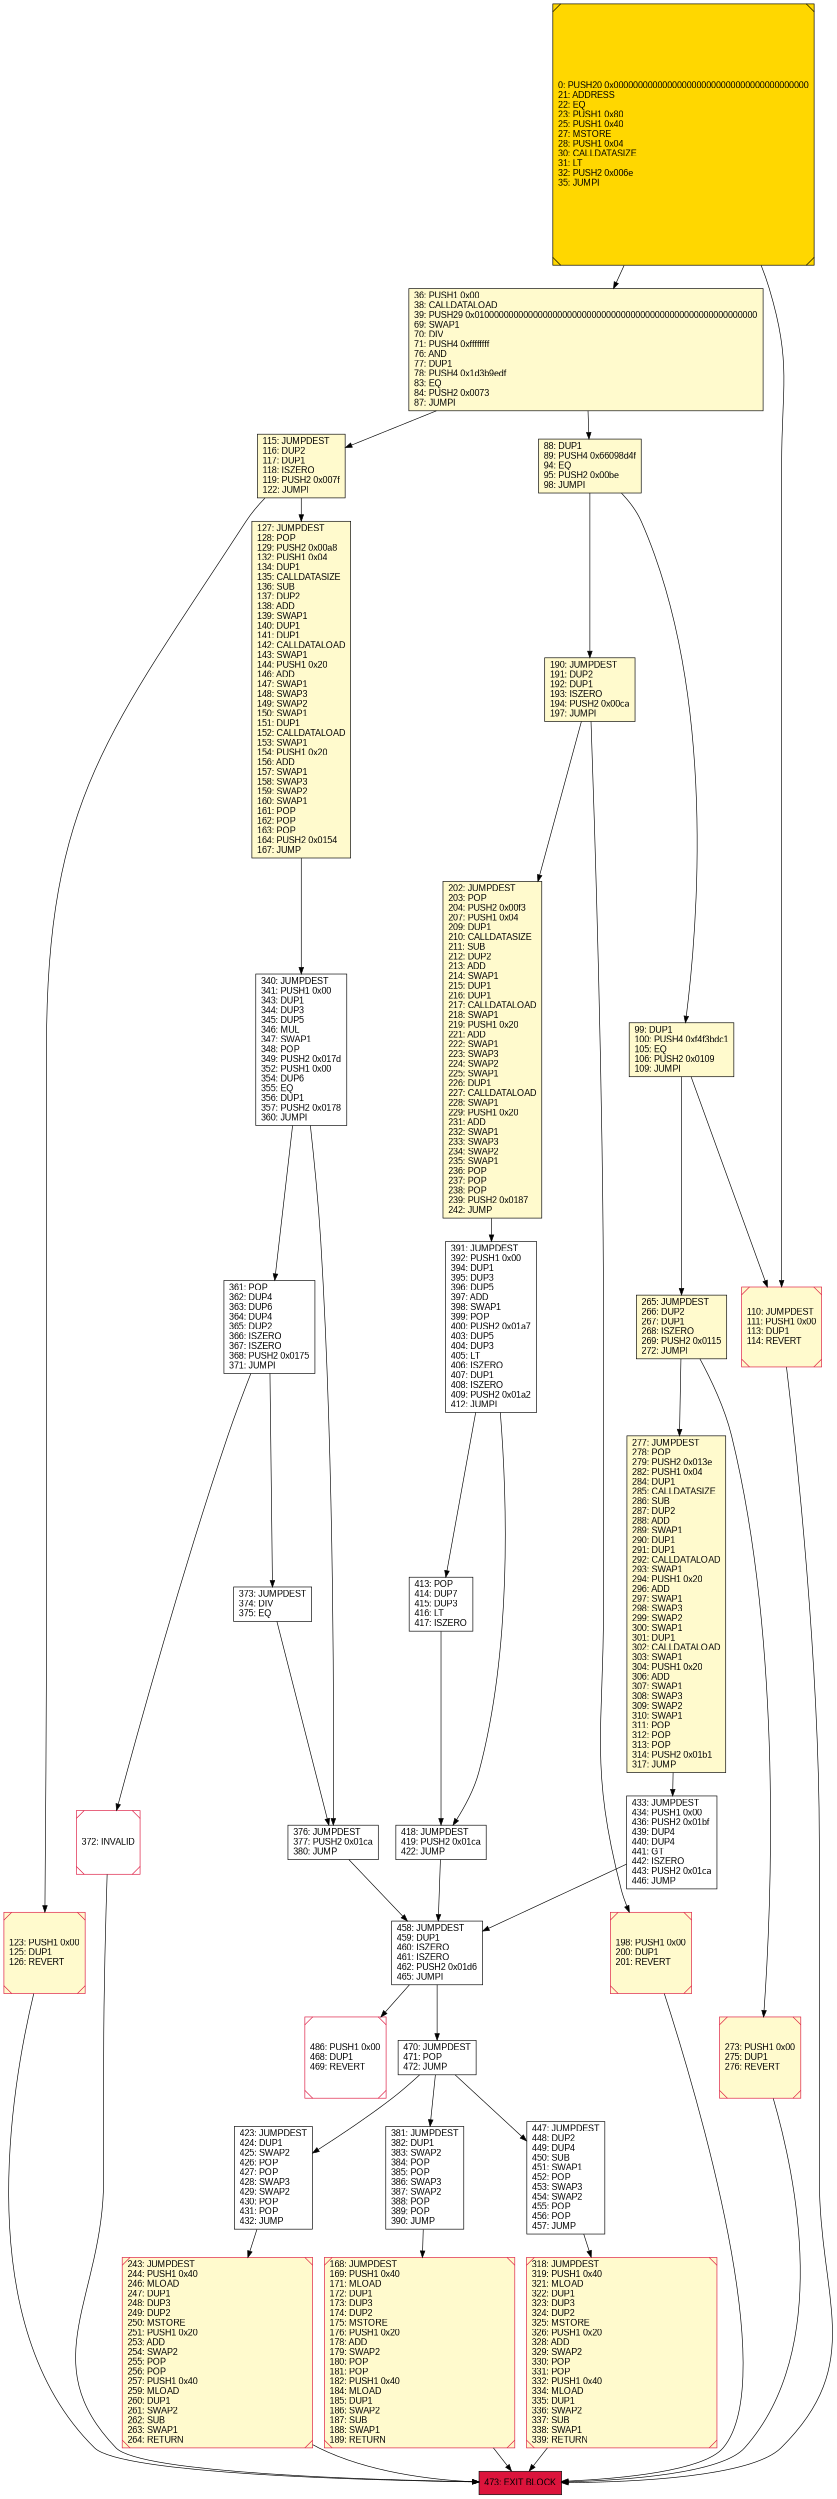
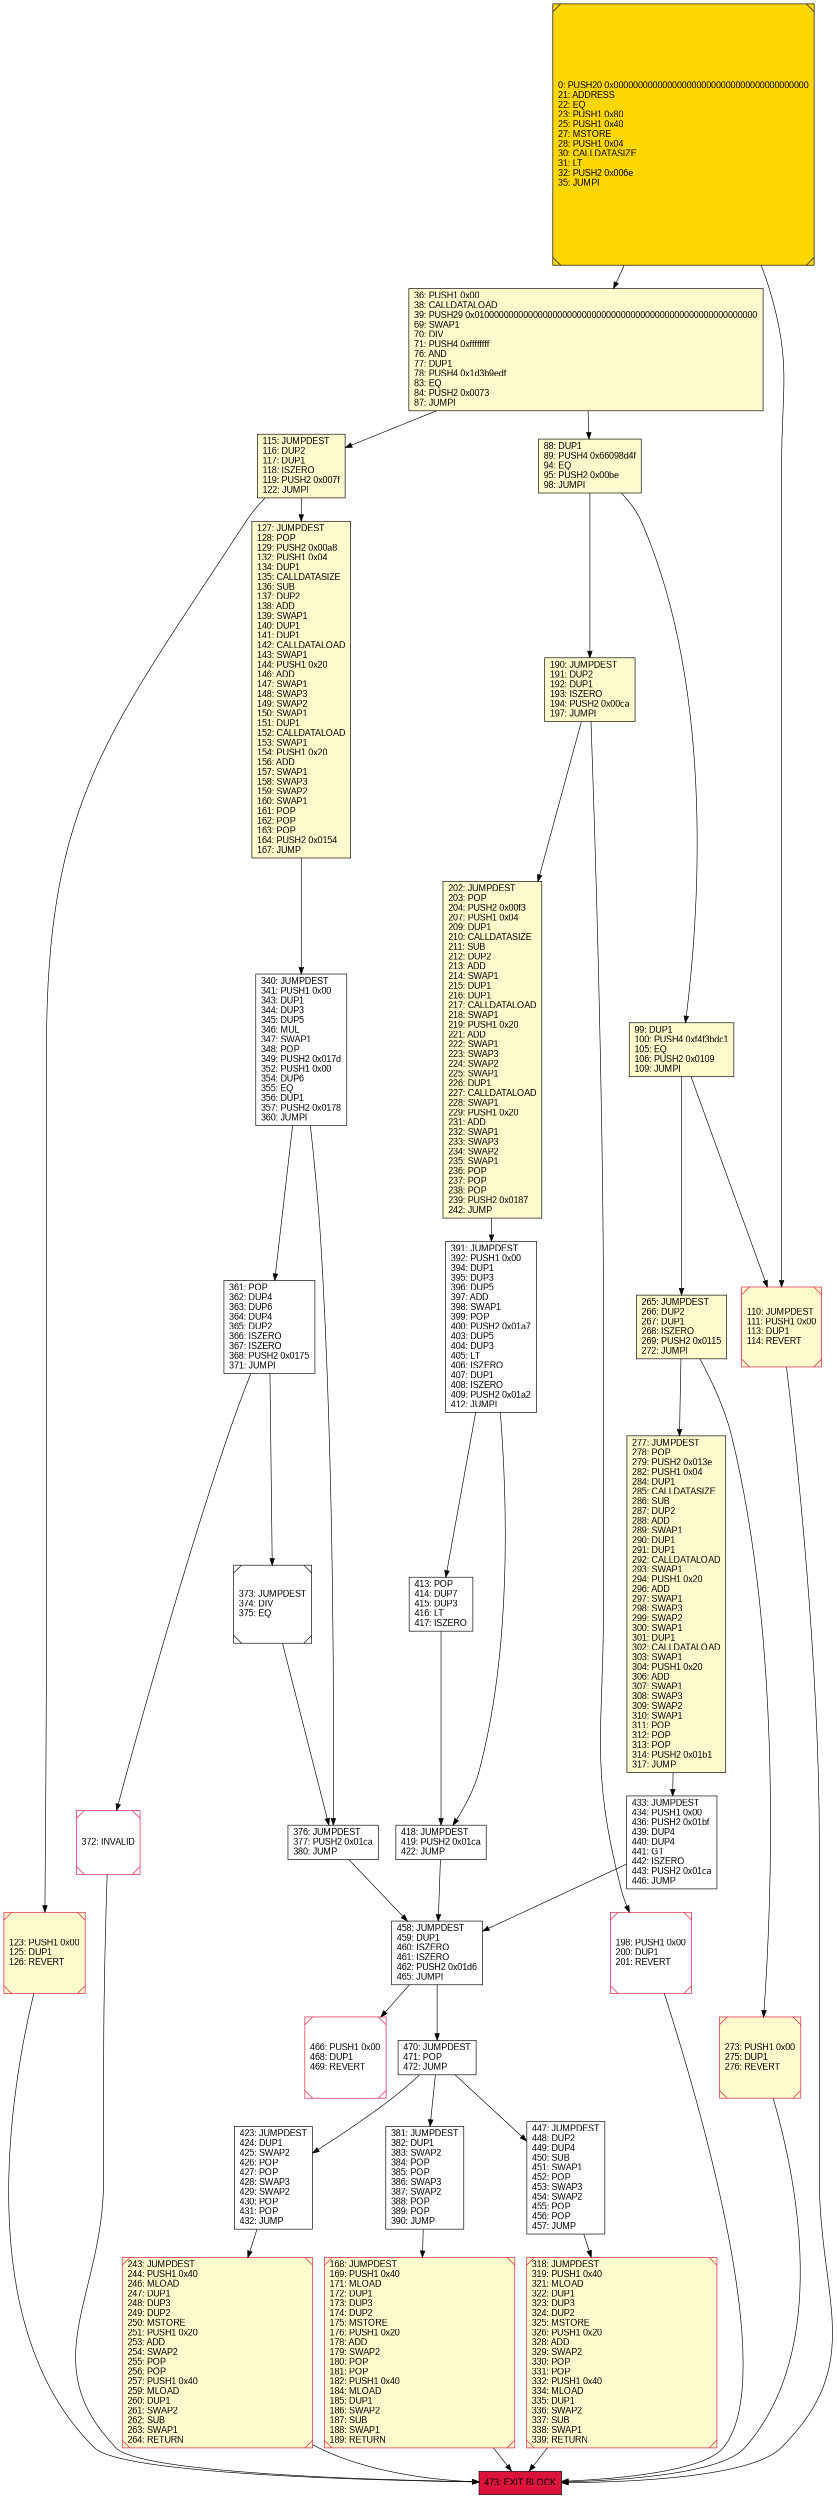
(273, 1604) -> (273, 1604)
(651, 1953) -> (651, 1953)
(345, 2058) -> (345, 2058)
